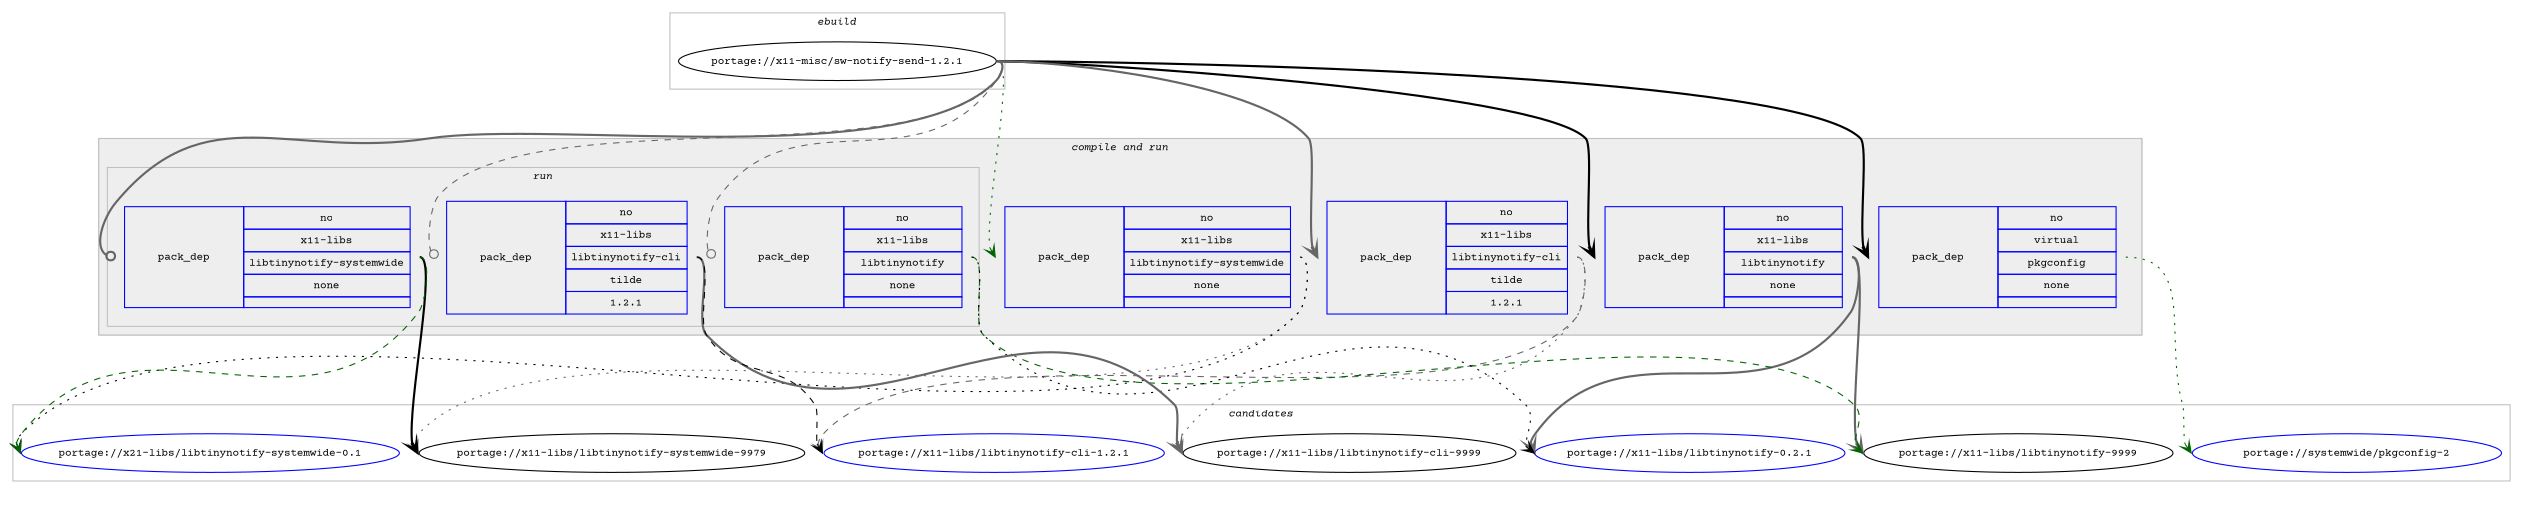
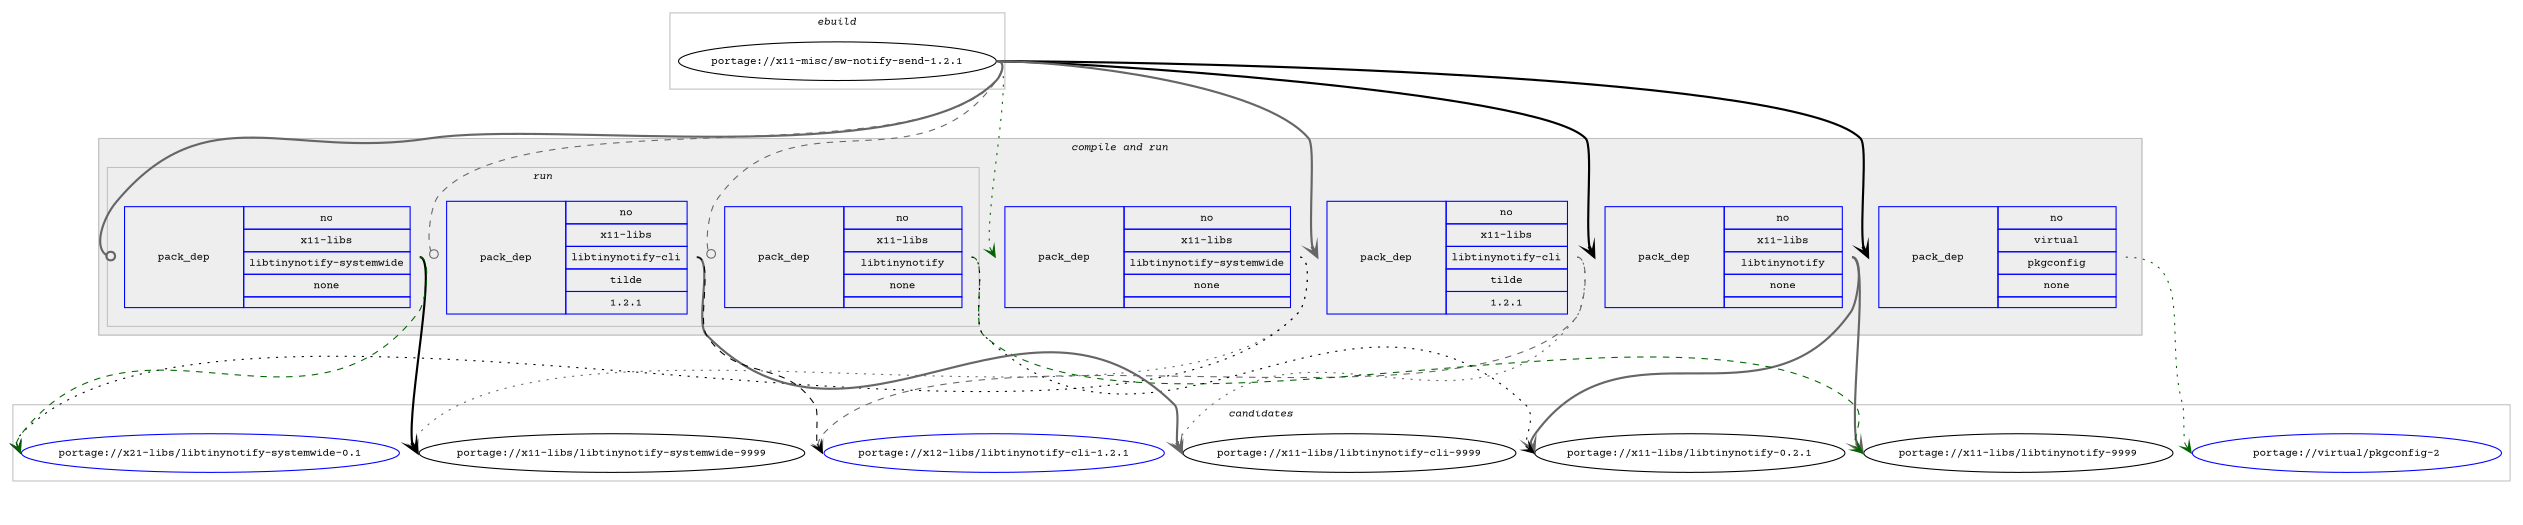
(612, 453) -> (612, 453)
(994, 453) -> (994, 453)
(1690, 453) -> (1690, 453)
(2347, 453) -> (2347, 453)
